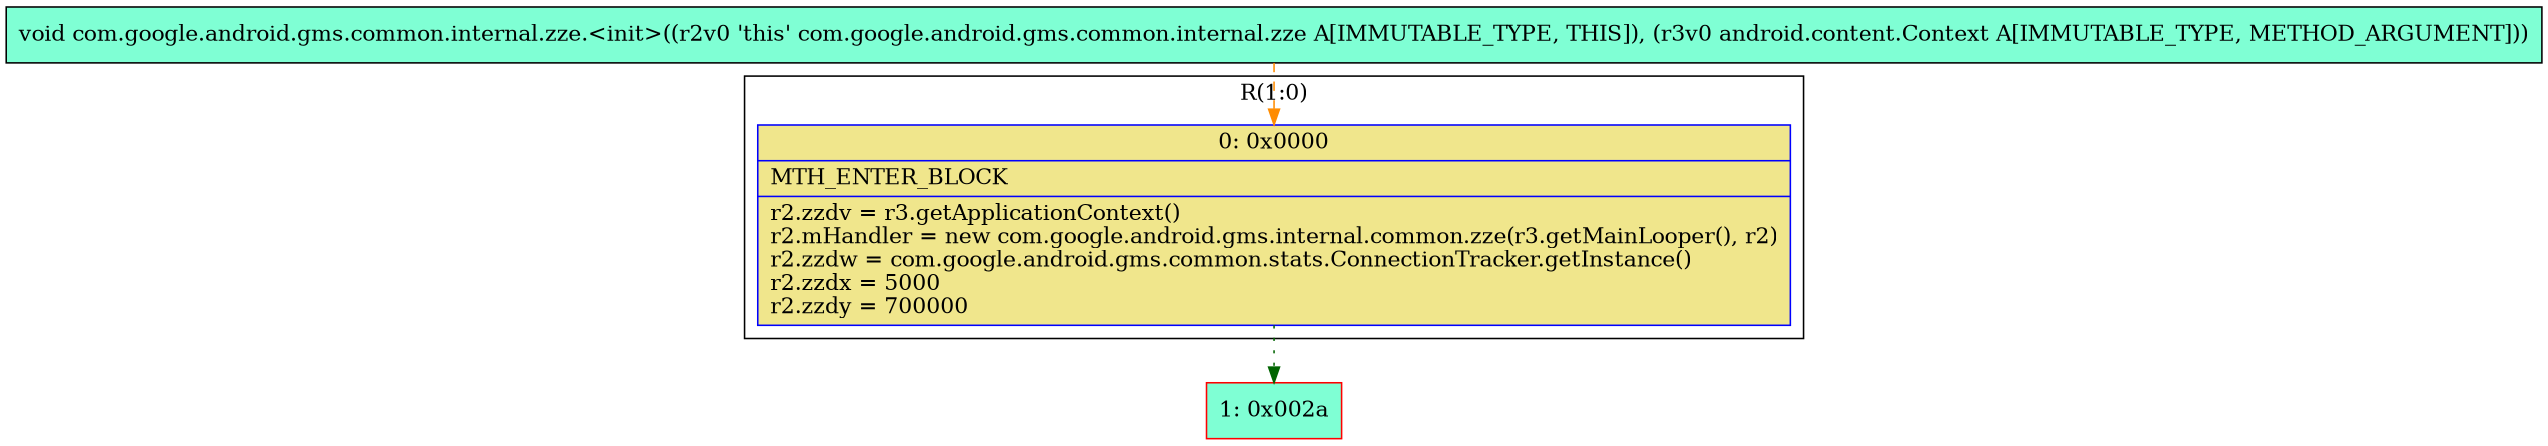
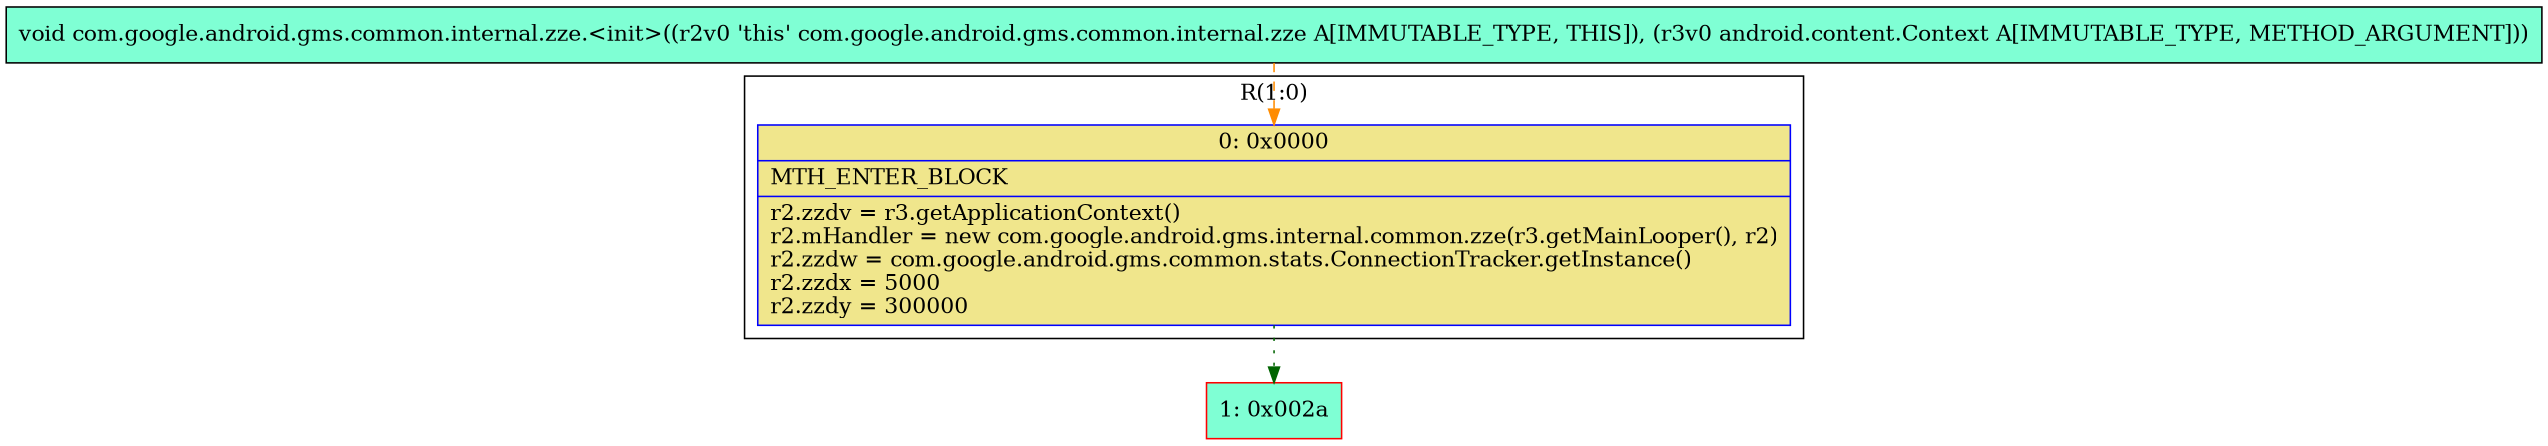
(870, 307) -> (870, 307)
